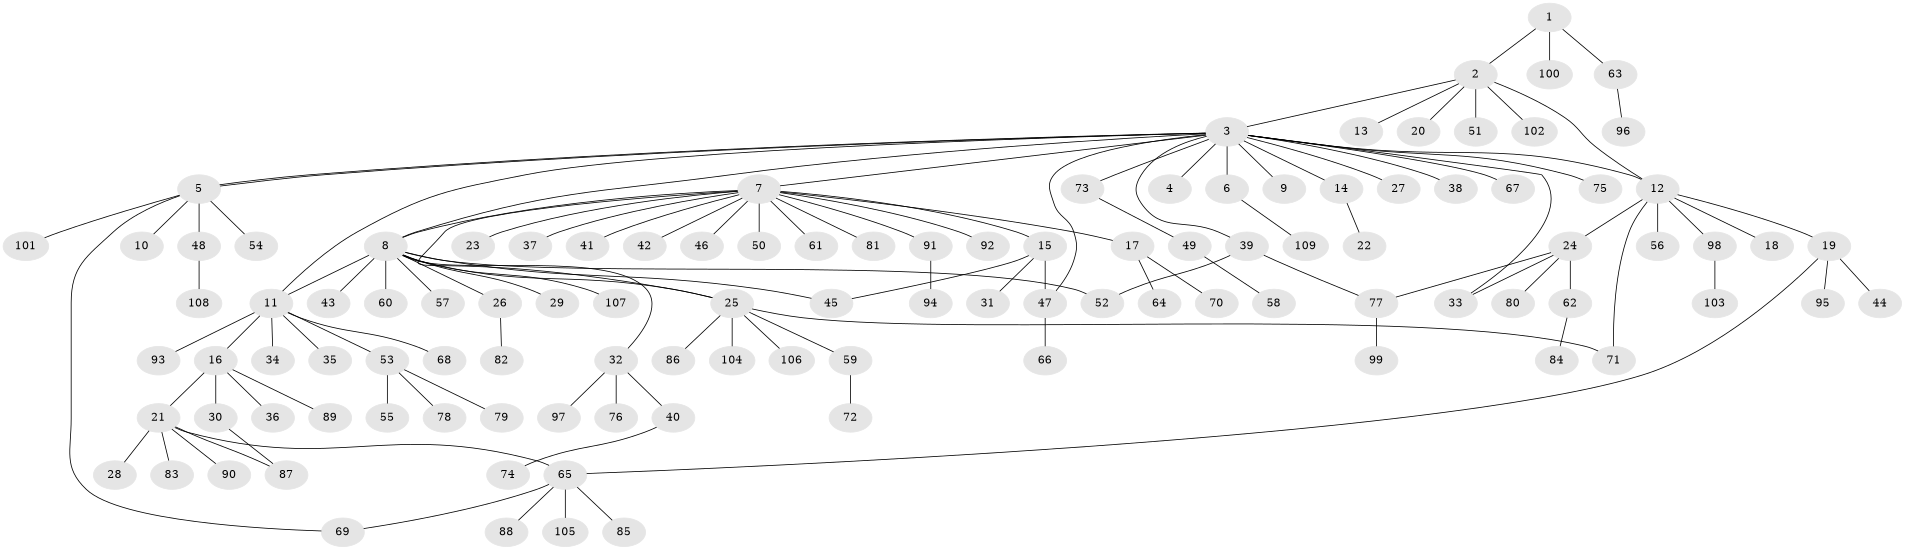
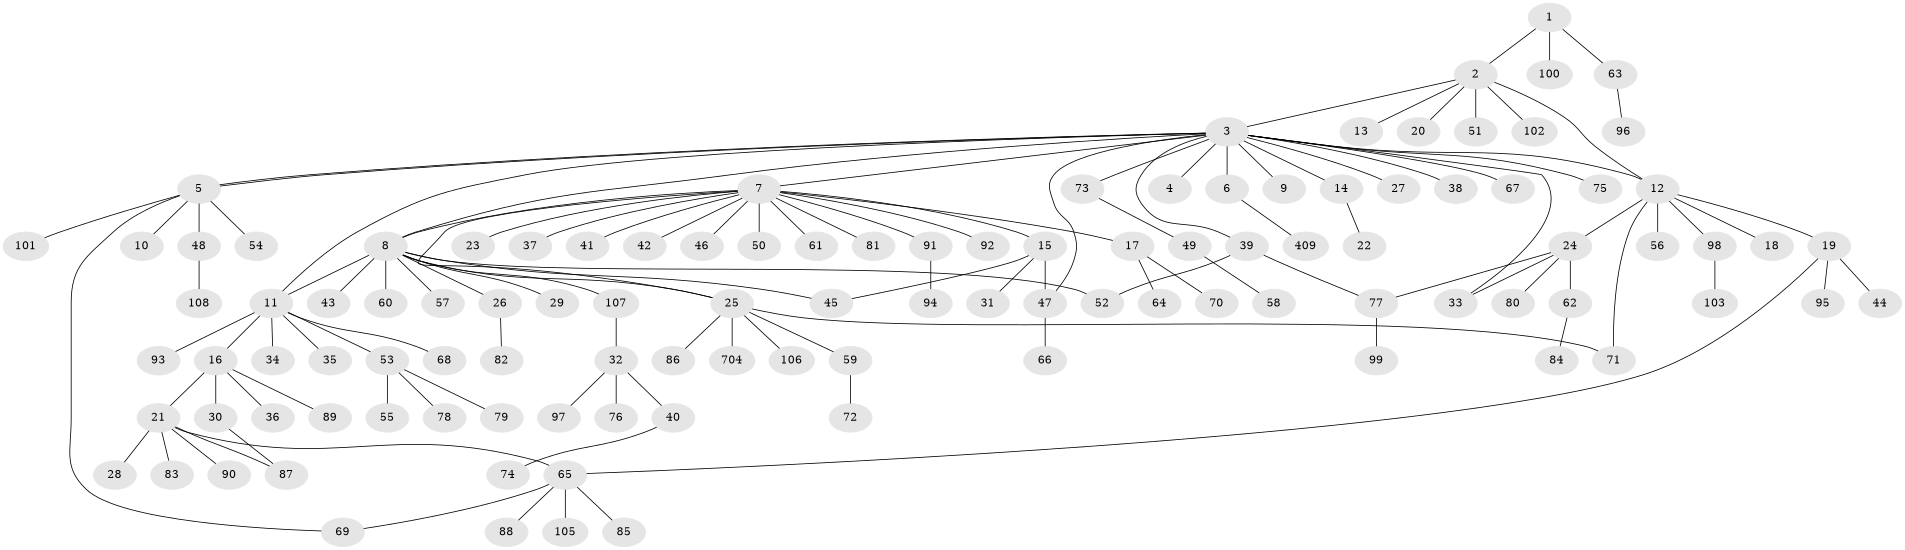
(1306, 246) -> (1306, 246)
(560, 266) -> (616, 332)
(732, 361) -> (732, 361)
